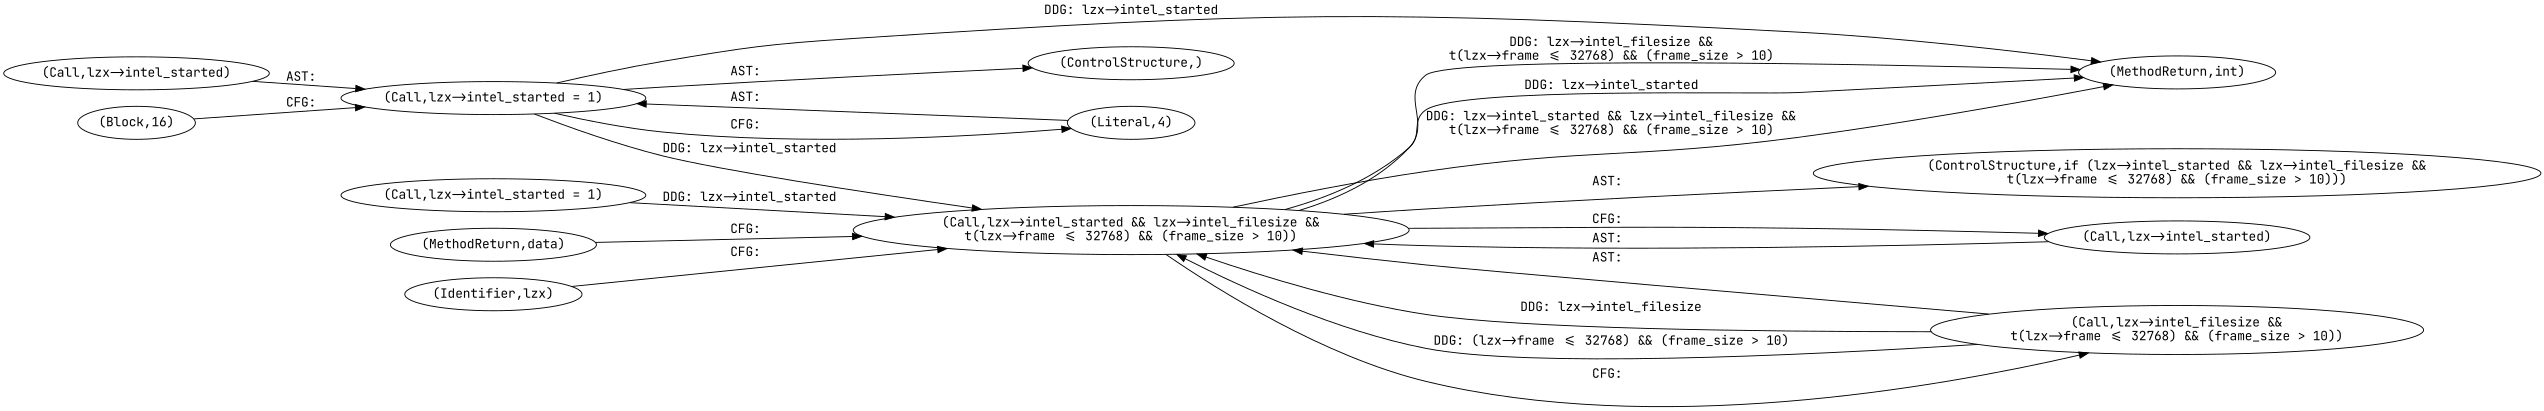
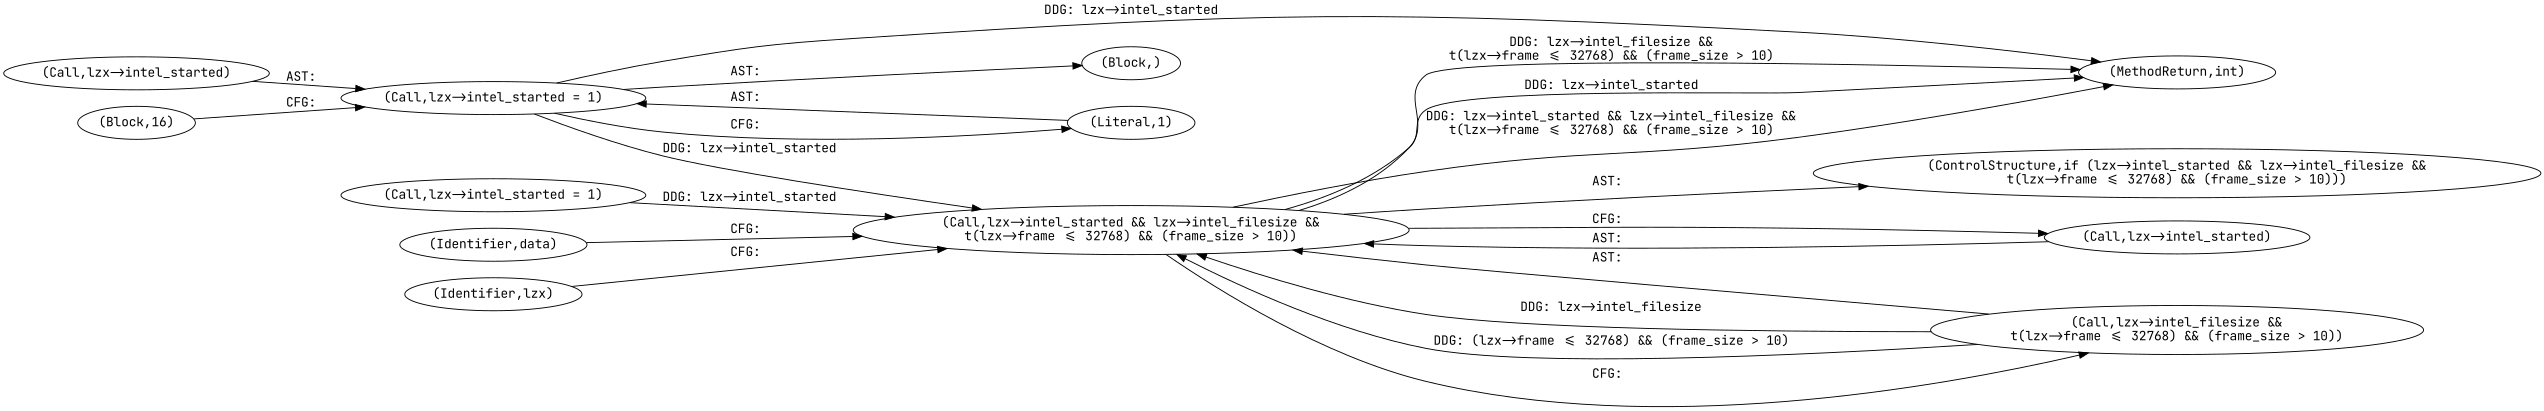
(1131, 63) -> (1131, 63)
(1131, 123) -> (1131, 123)
(493, 245) -> (493, 245)
